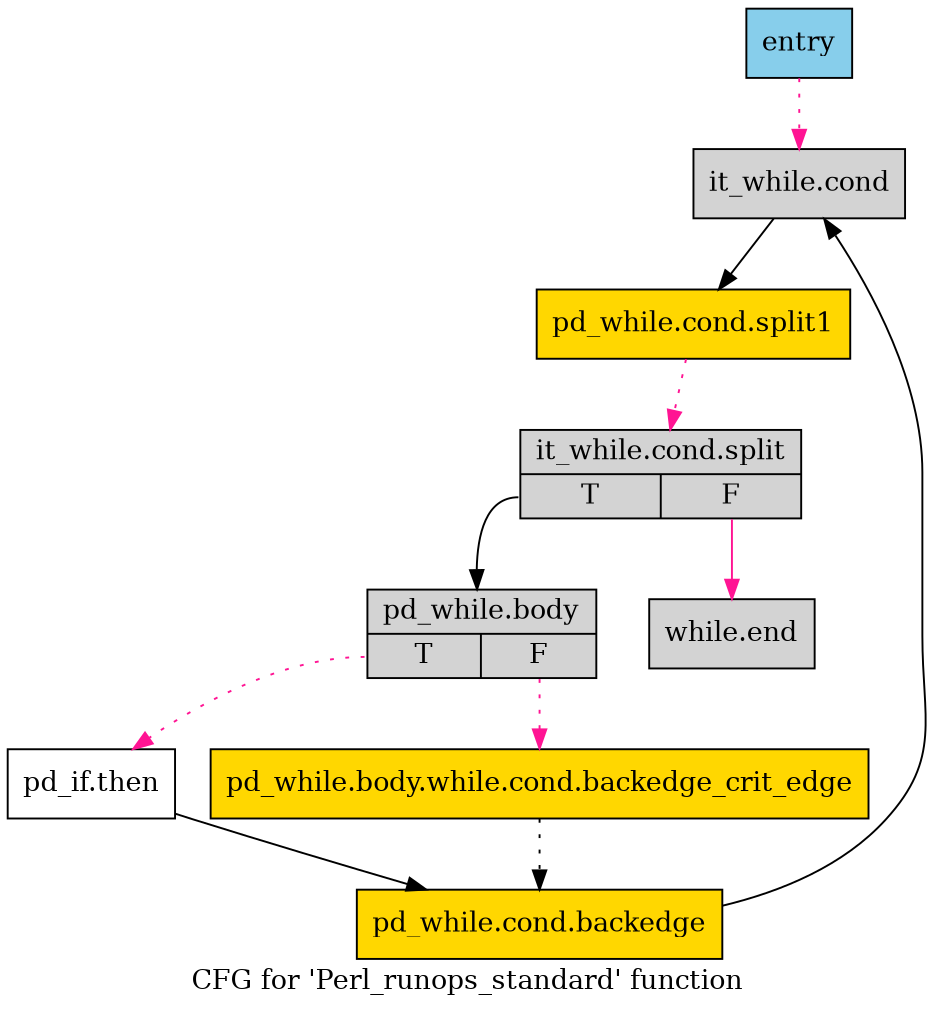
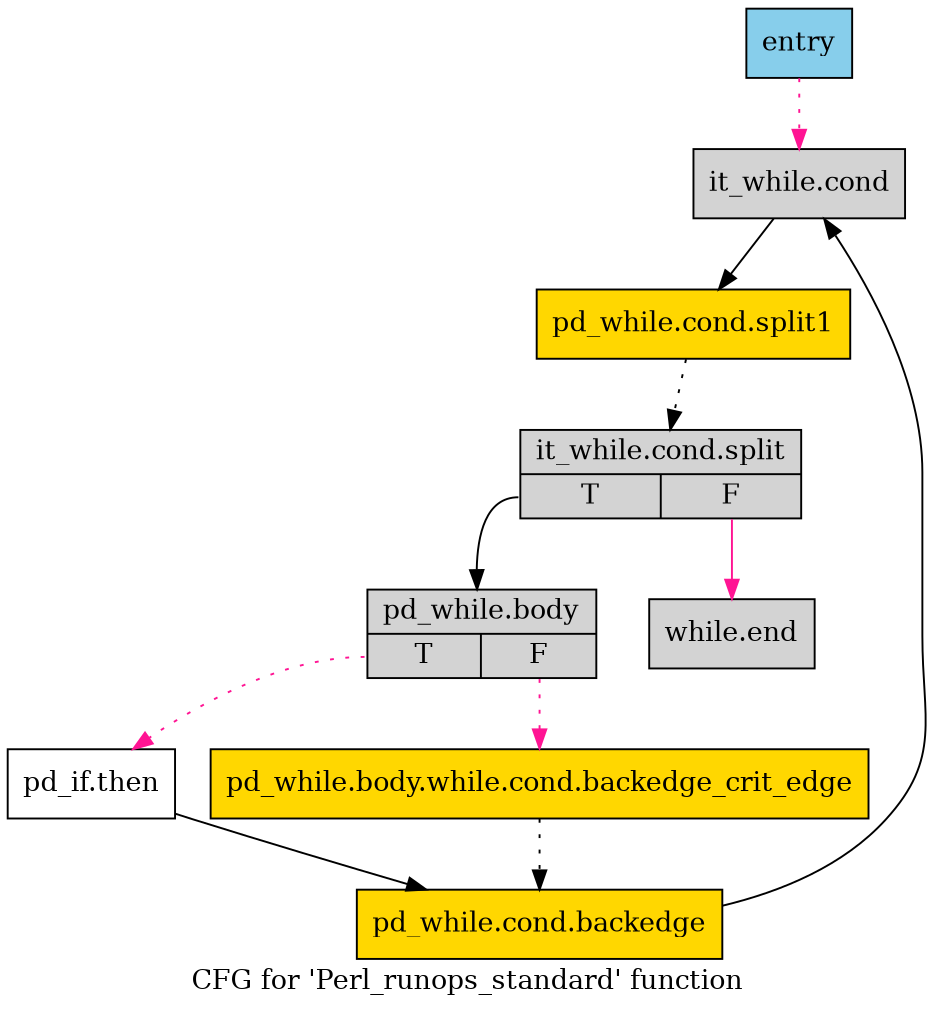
(680, 385) -> (680, 385)
